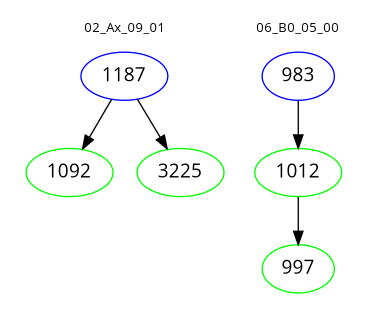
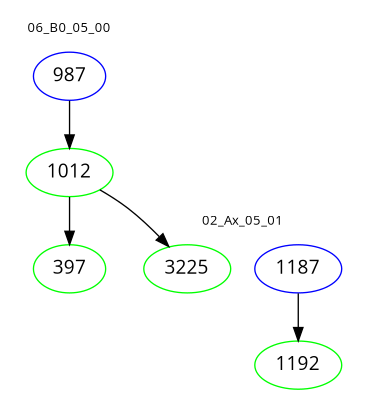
(125, 29) -> (243, 221)
(298, 76) -> (70, 76)
(149, 118) -> (143, 221)
(70, 173) -> (298, 365)
(298, 269) -> (70, 269)
